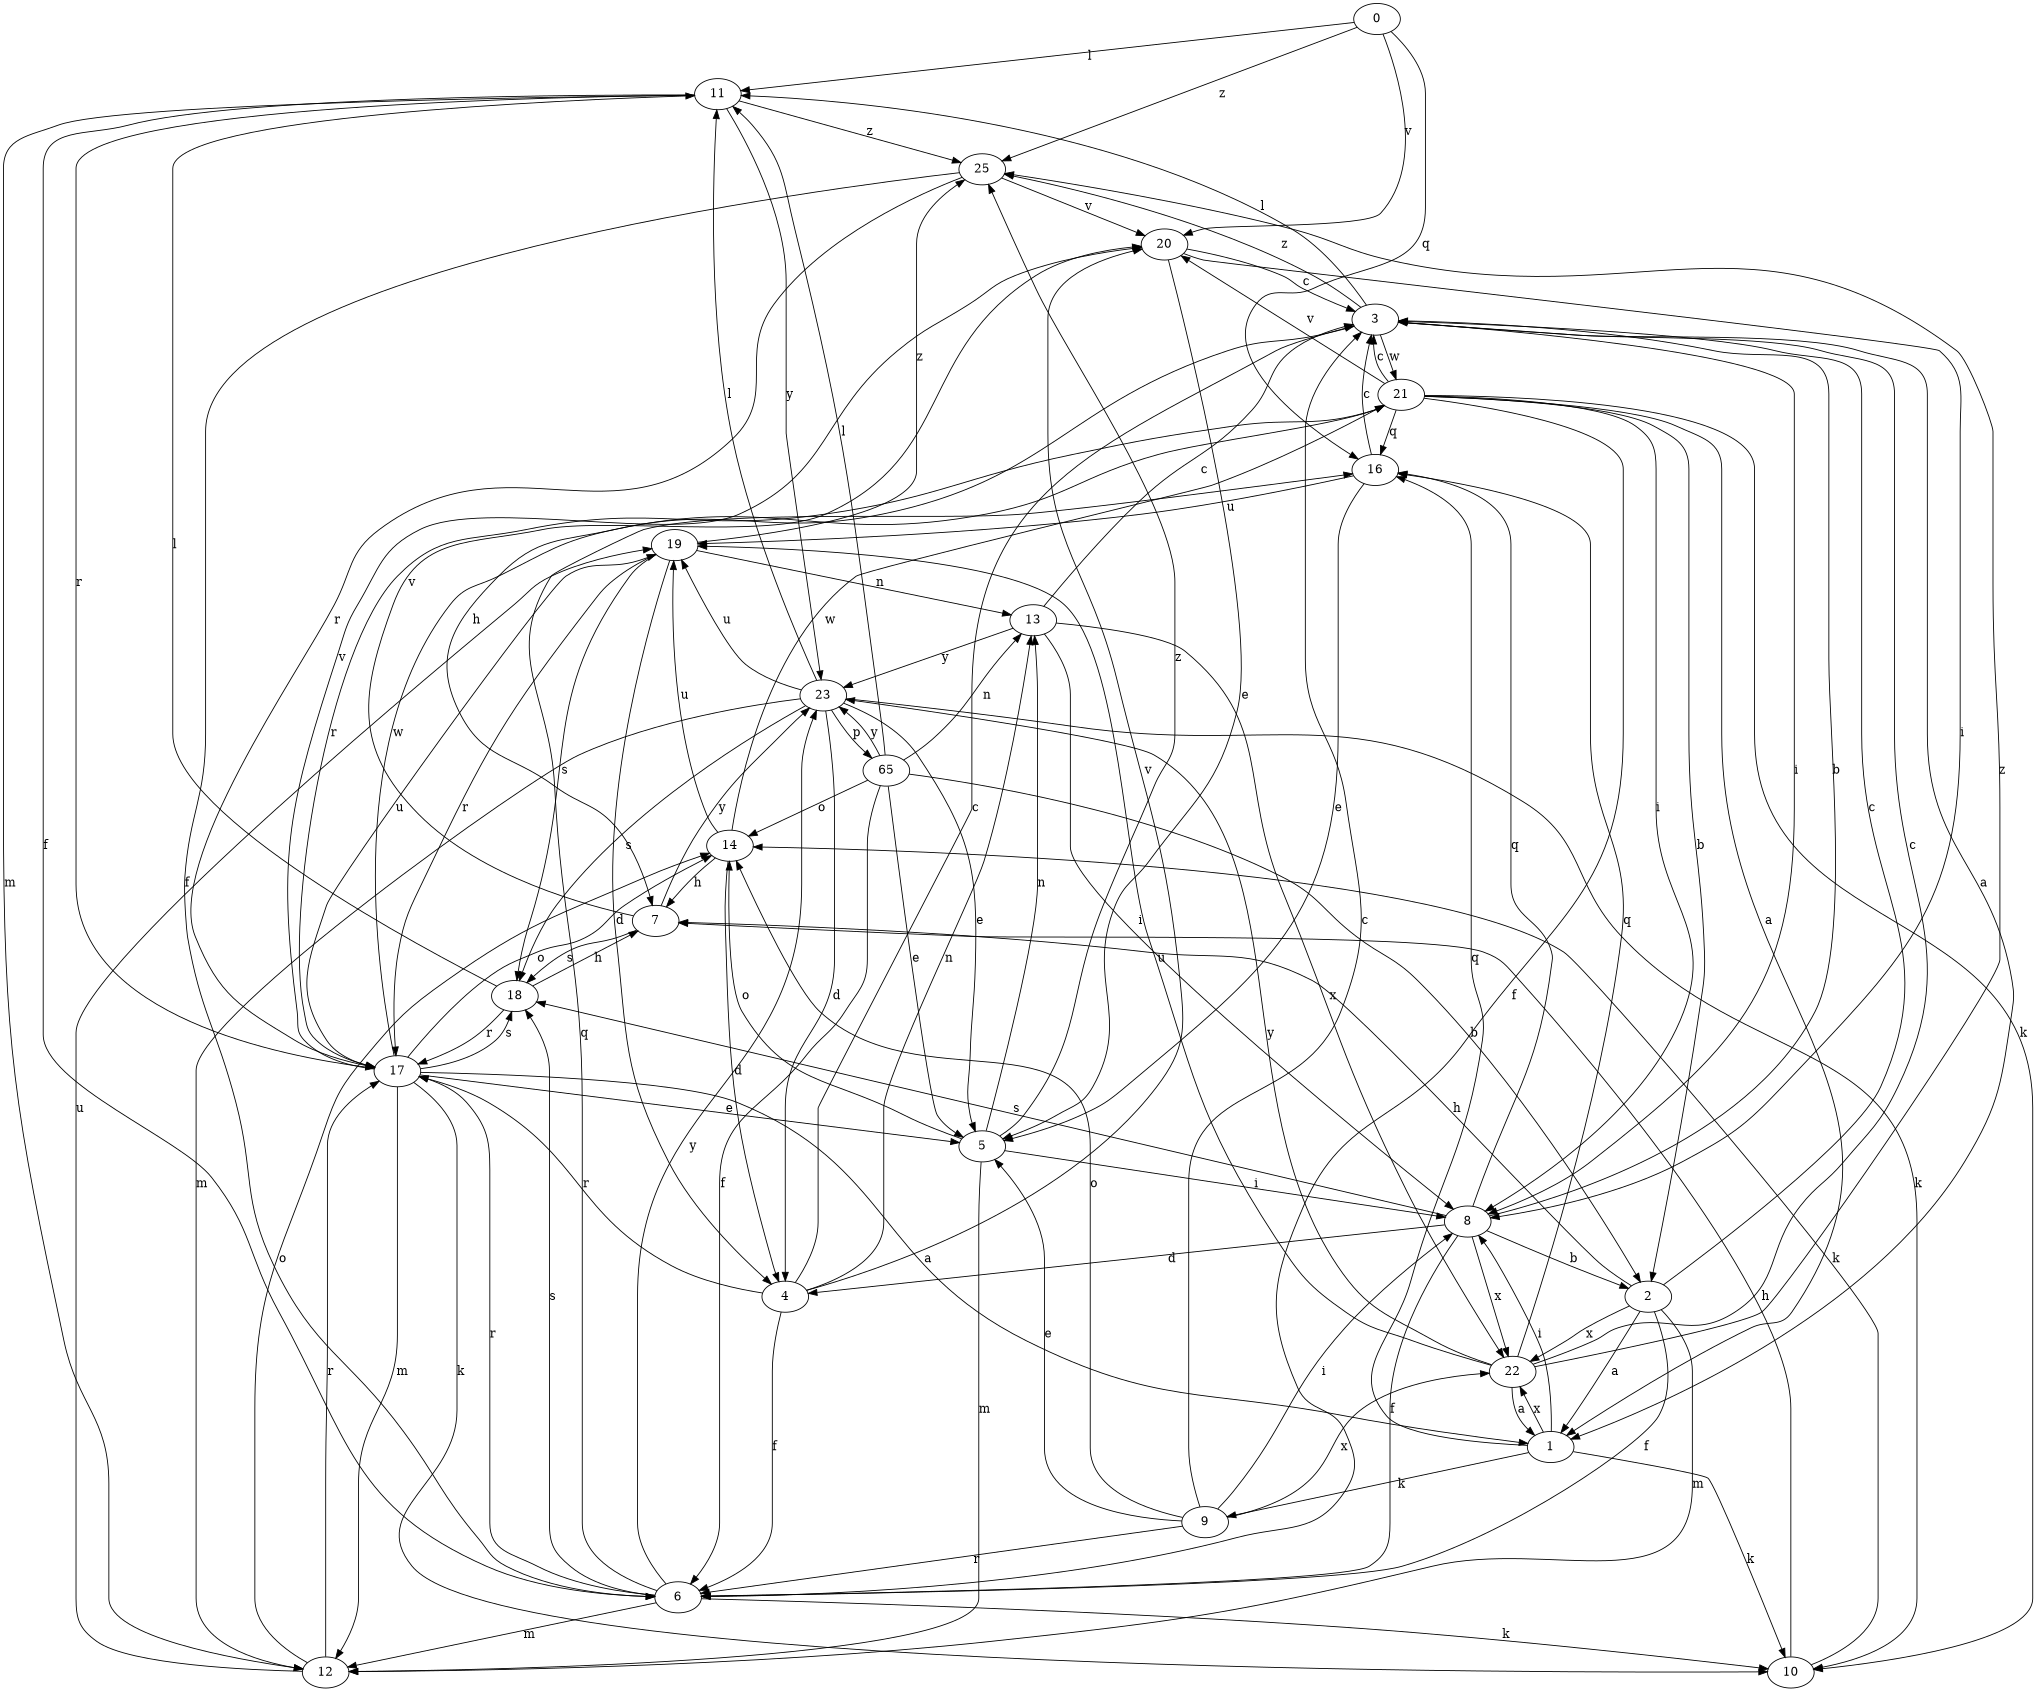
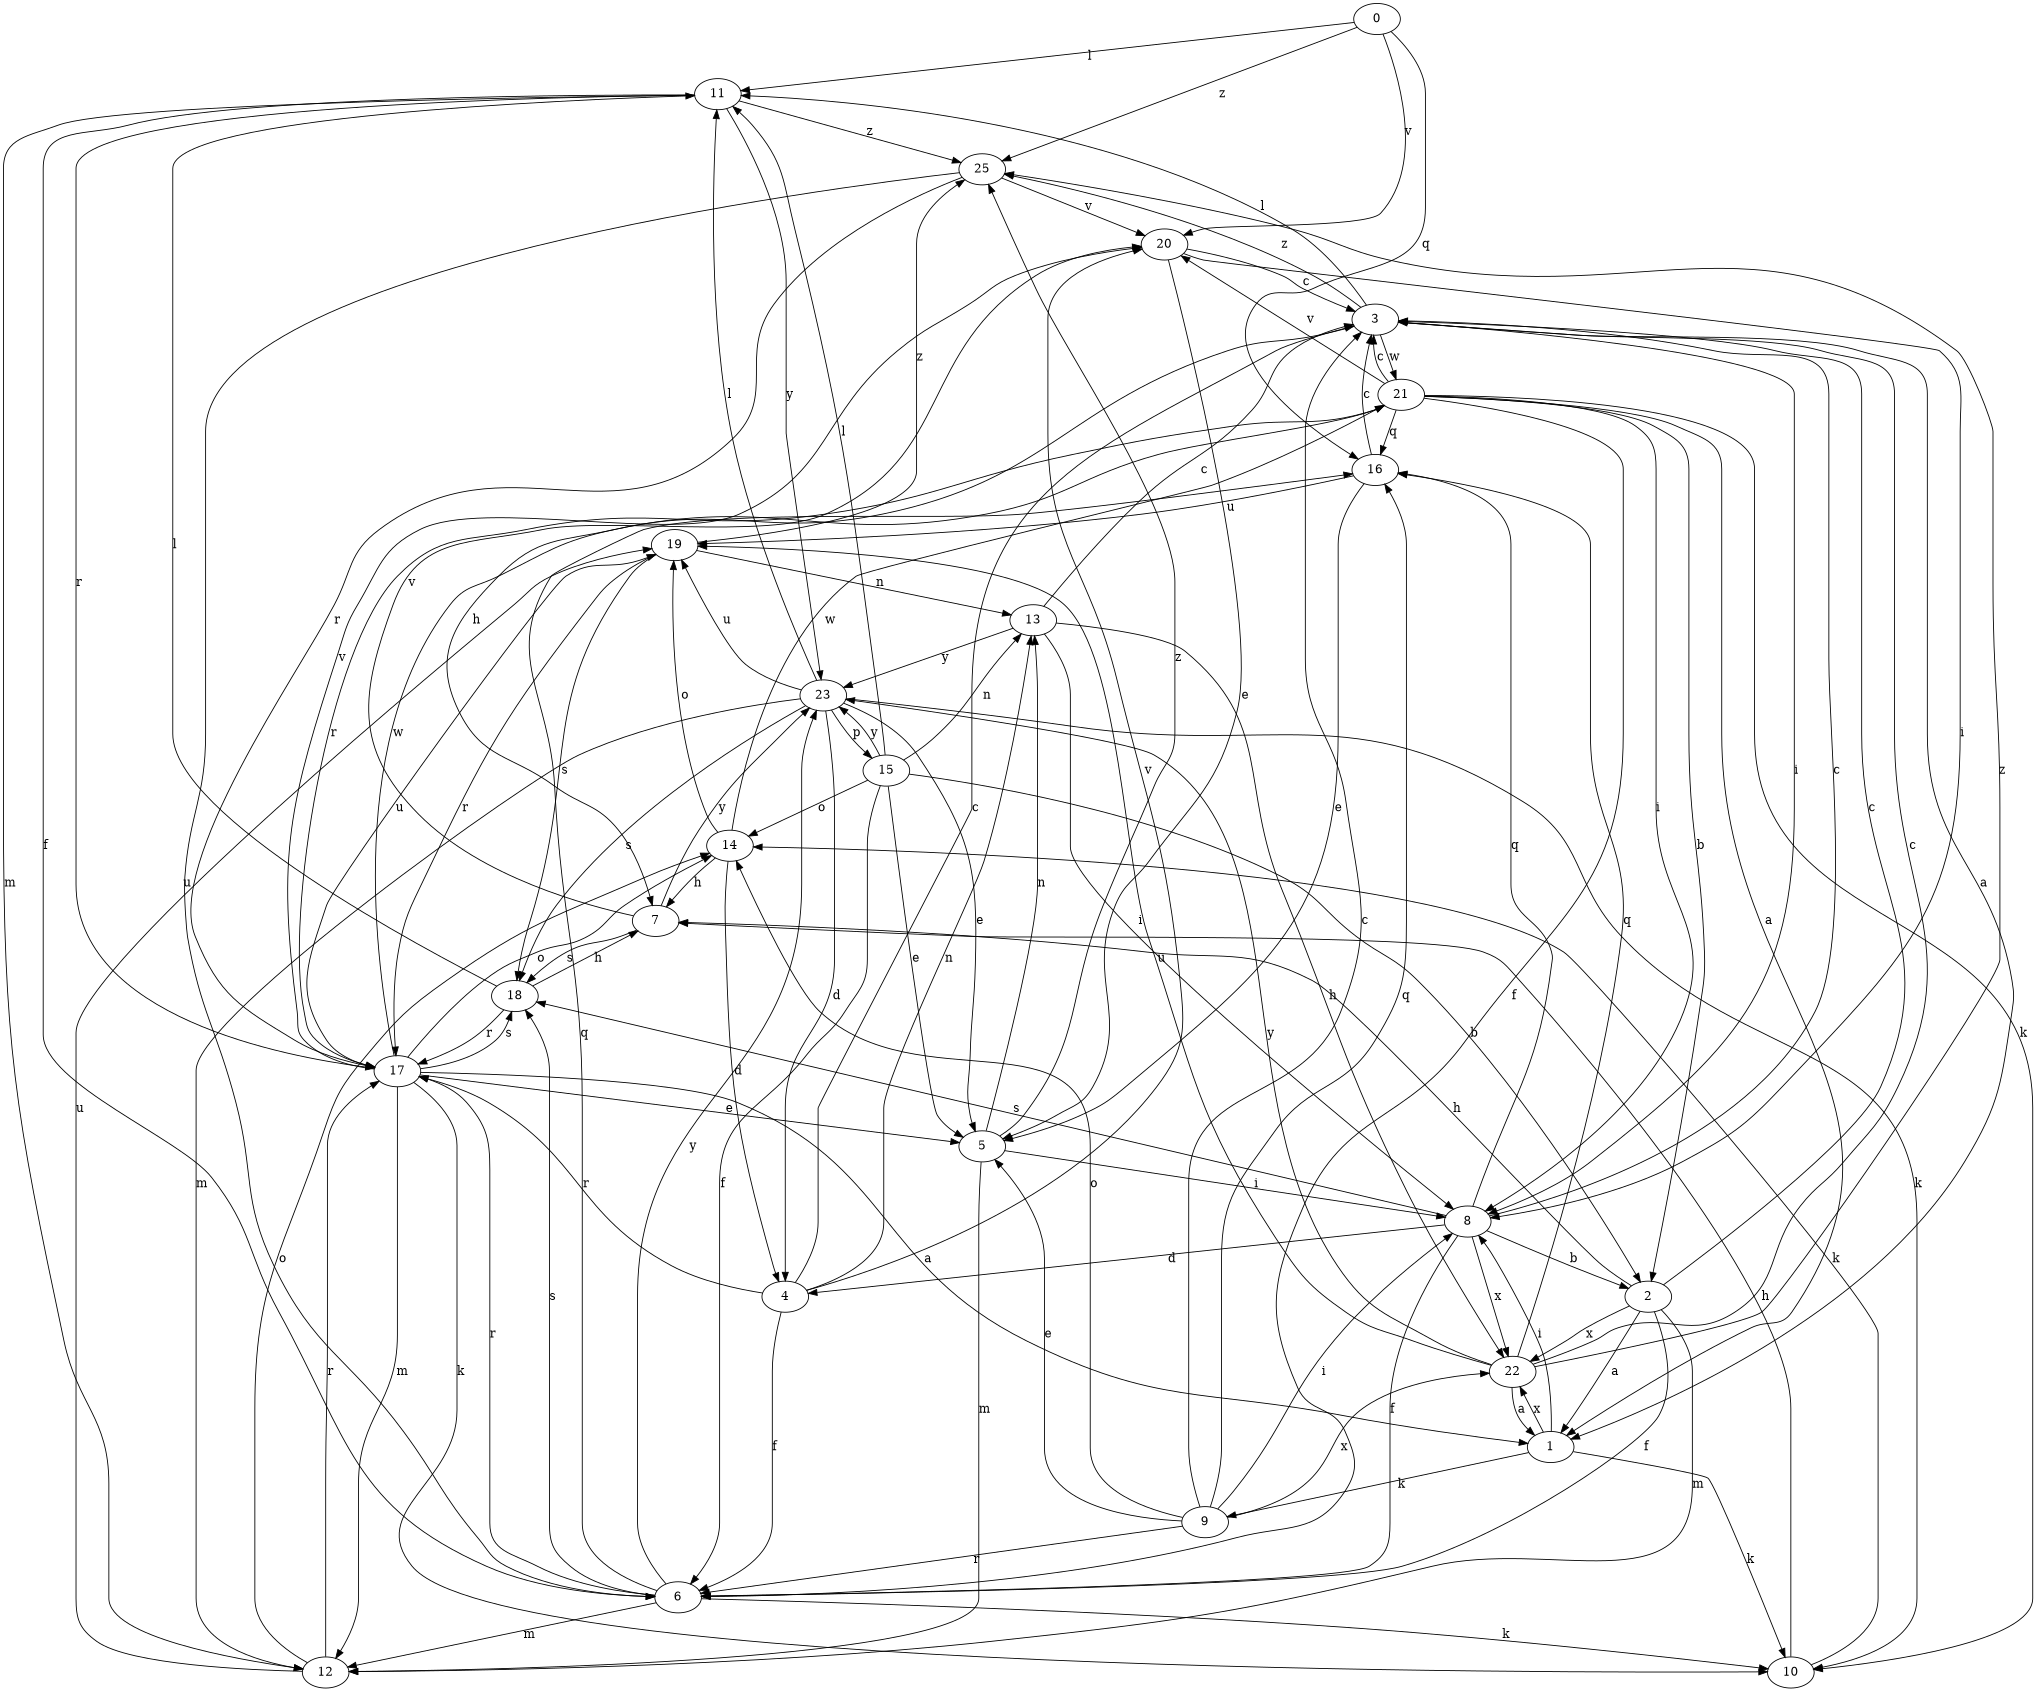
(685, 695) -> (685, 695)
(886, 771) -> (886, 771)
(1837, 771) -> (1837, 771)
(187, 883) -> (187, 883)
(618, 957) -> none
(1333, 996) -> (1333, 996)
(1482, 1043) -> (1383, 1027)
(772, 1049) -> none
